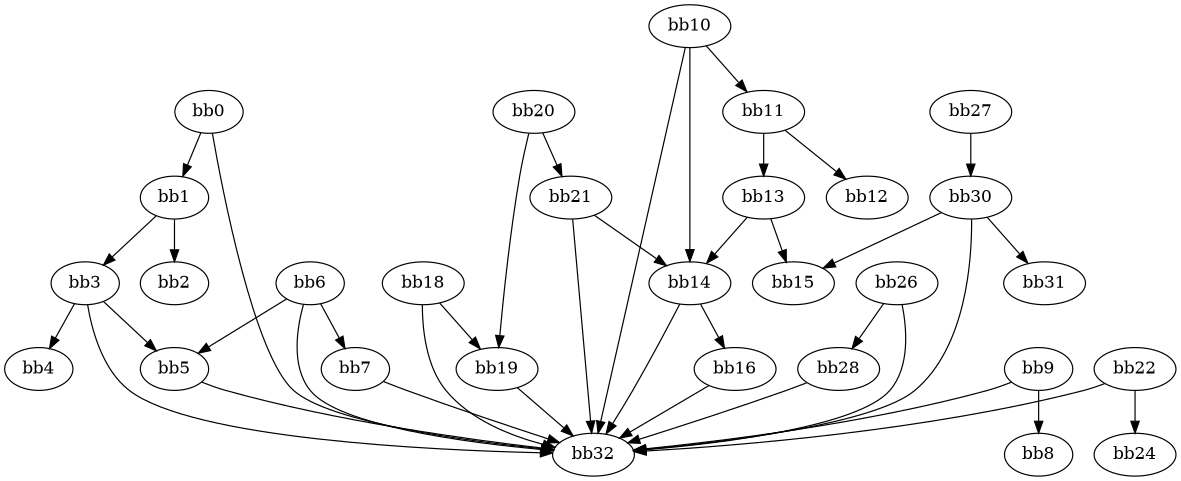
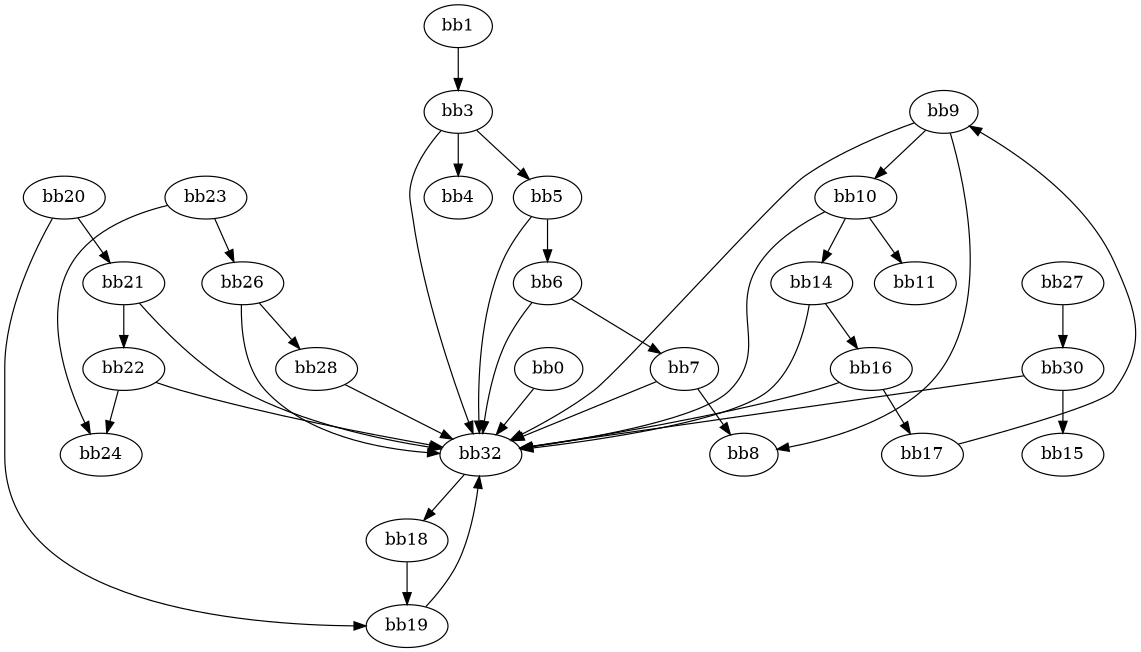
(194, 149) -> none
none -> (905, 150)
none -> (206, 198)
(764, 198) -> none
(867, 198) -> none
(625, 237) -> (124, 320)
(174, 283) -> none
(1045, 283) -> none
(248, 323) -> (548, 235)
(453, 399) -> (448, 493)
none -> (711, 407)
none -> (922, 455)
